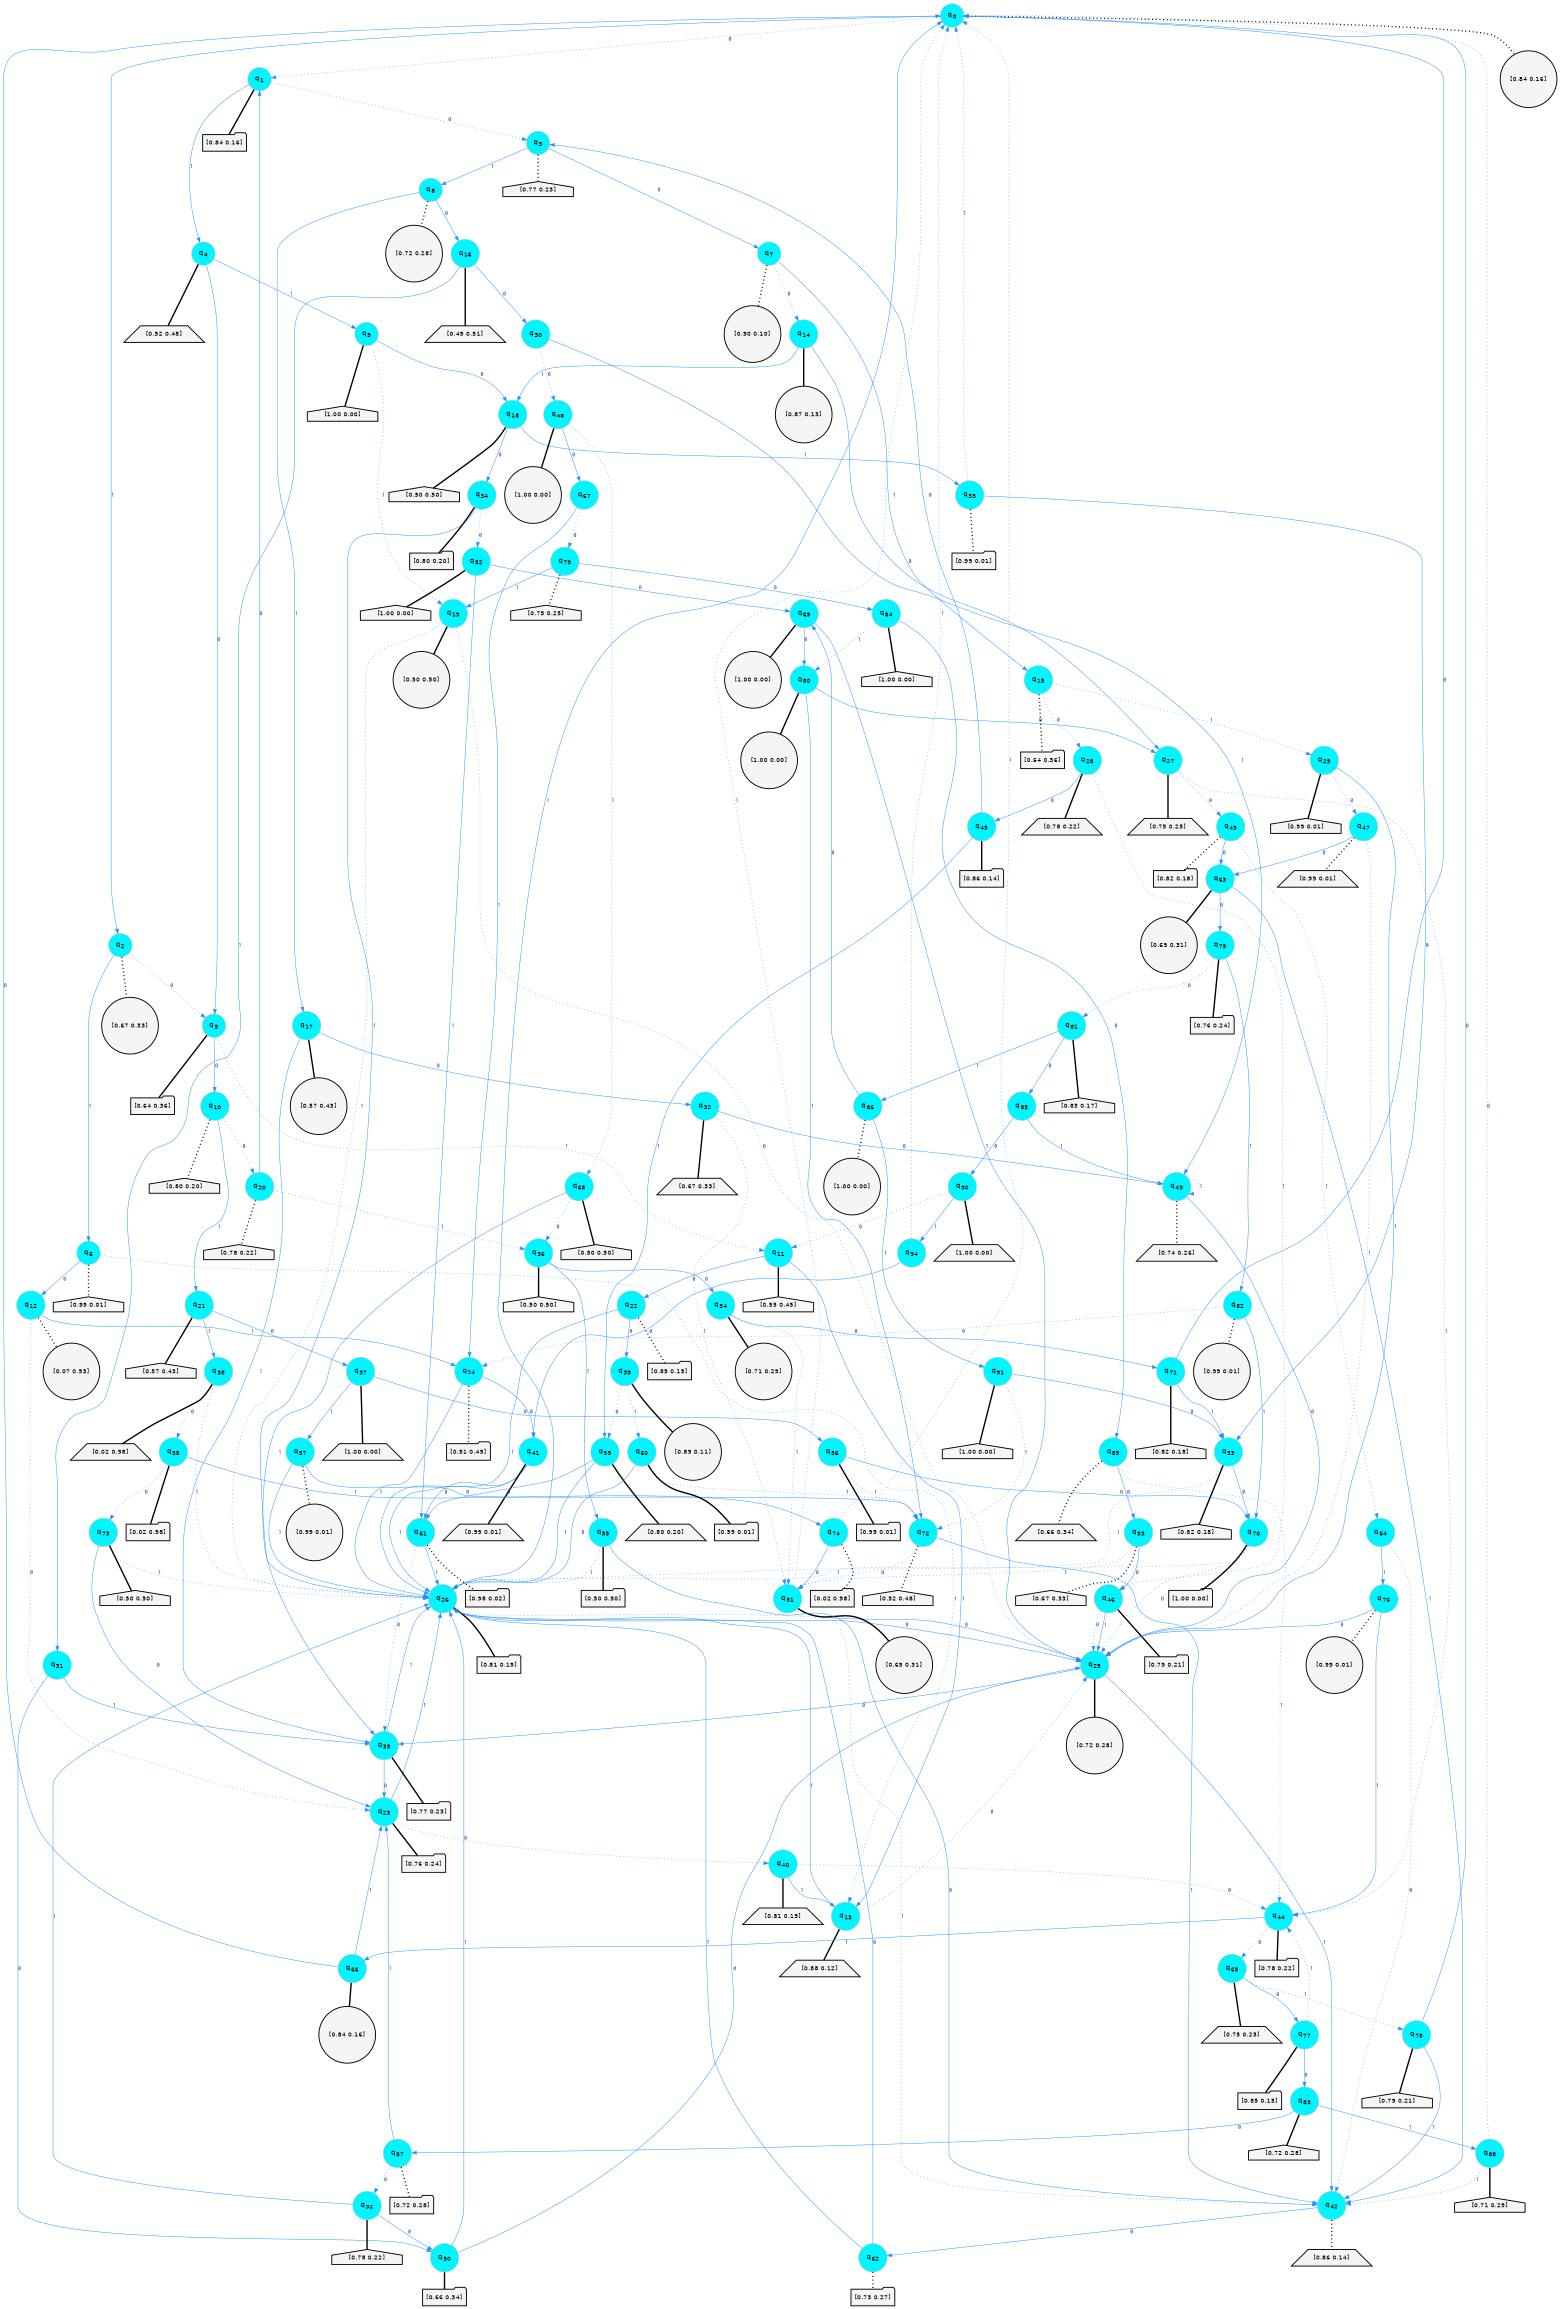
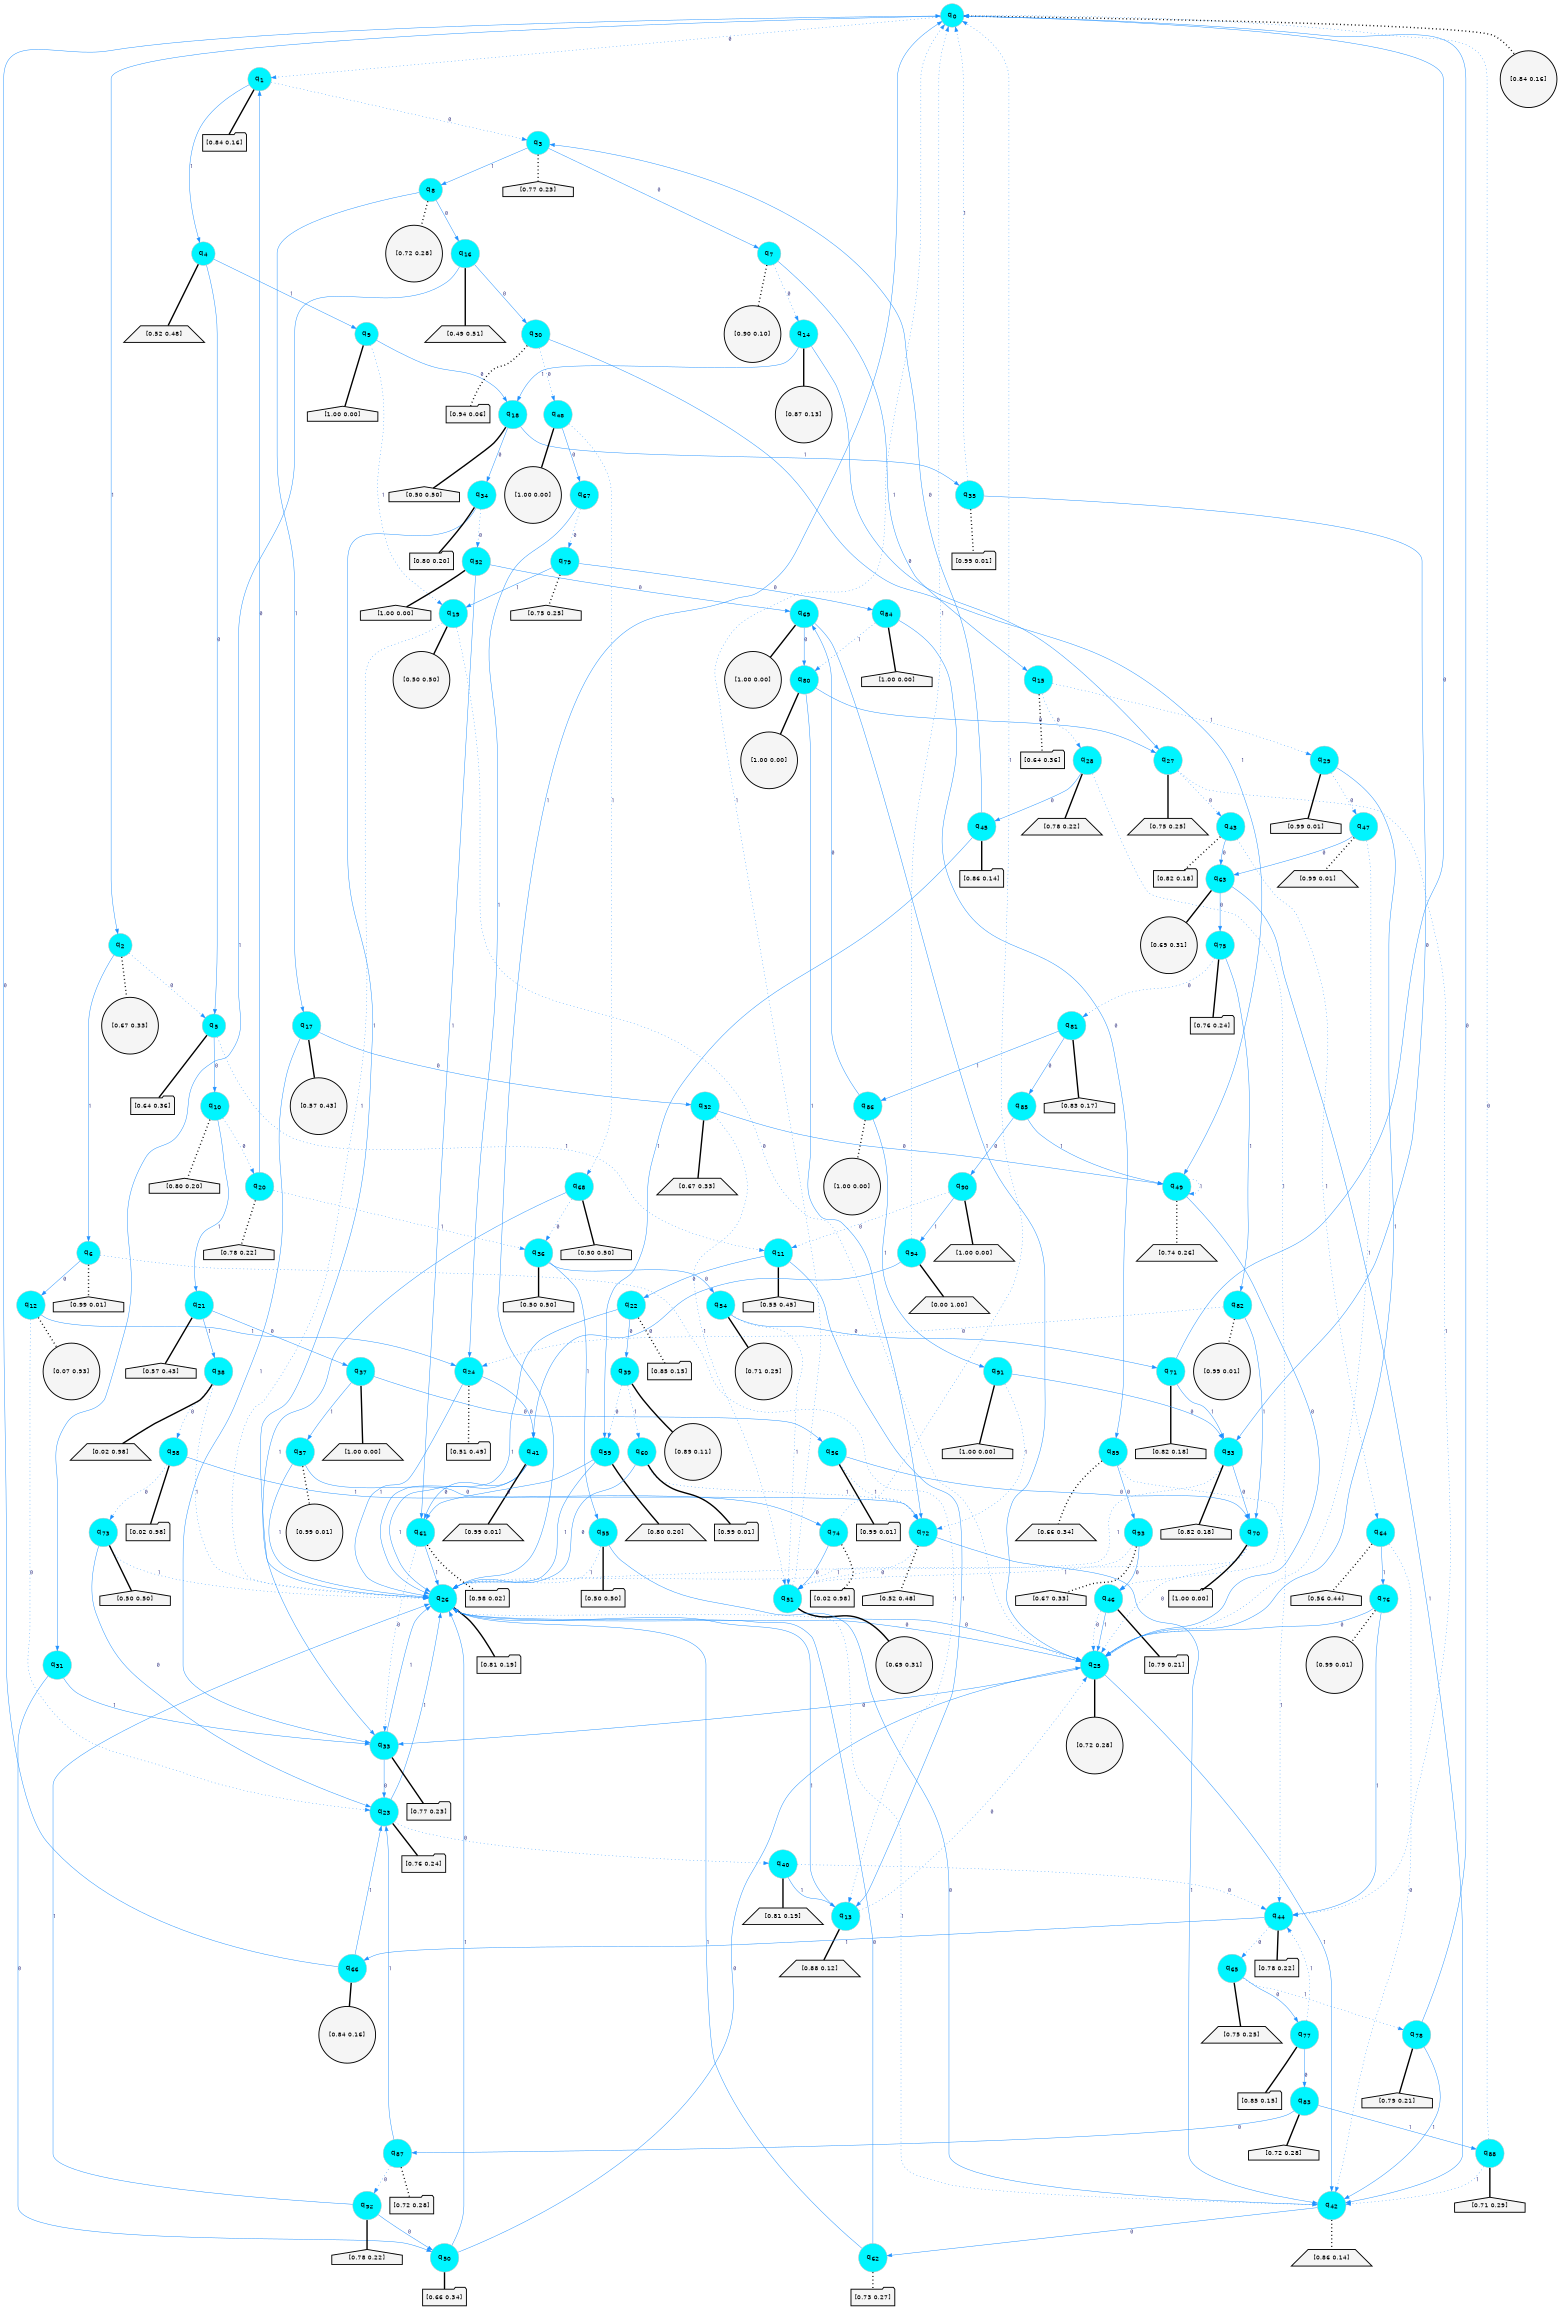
none -> (468, 415)
none -> (949, 1305)
none -> (1326, 1599)
